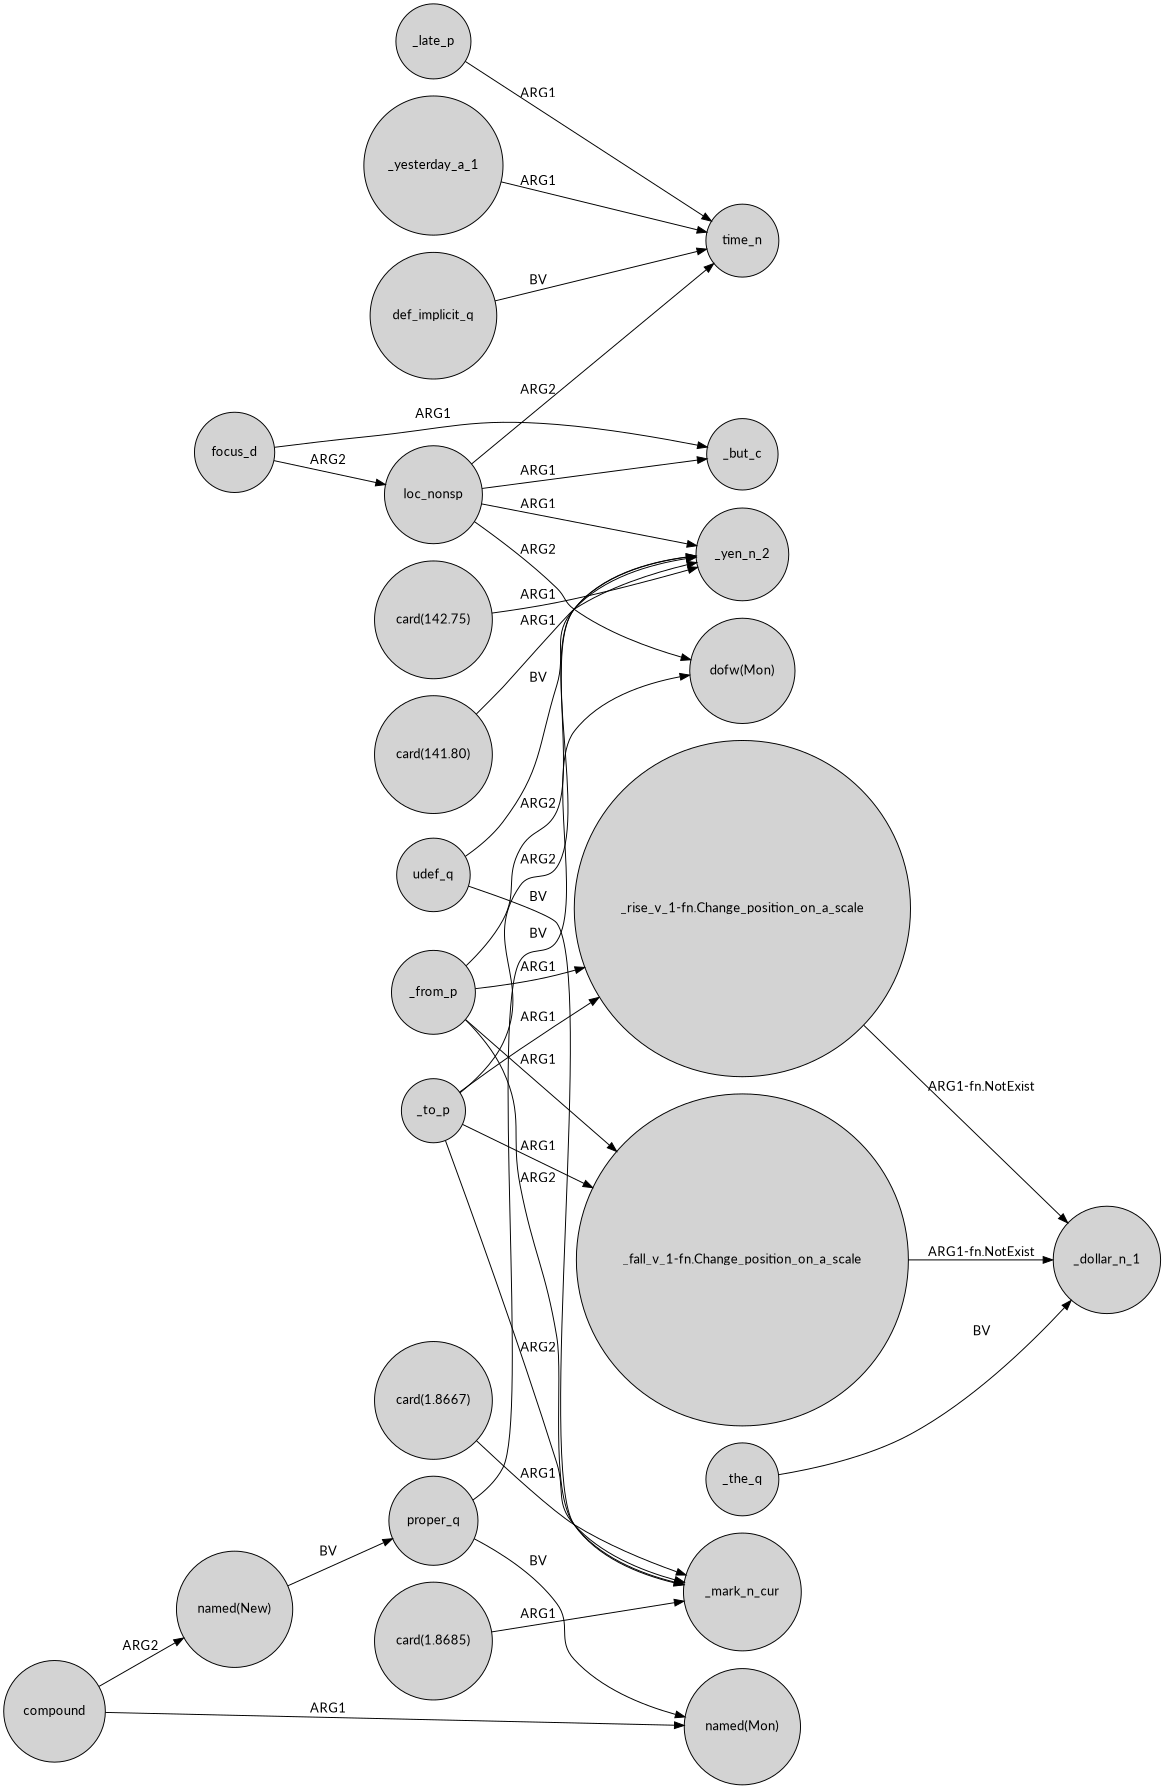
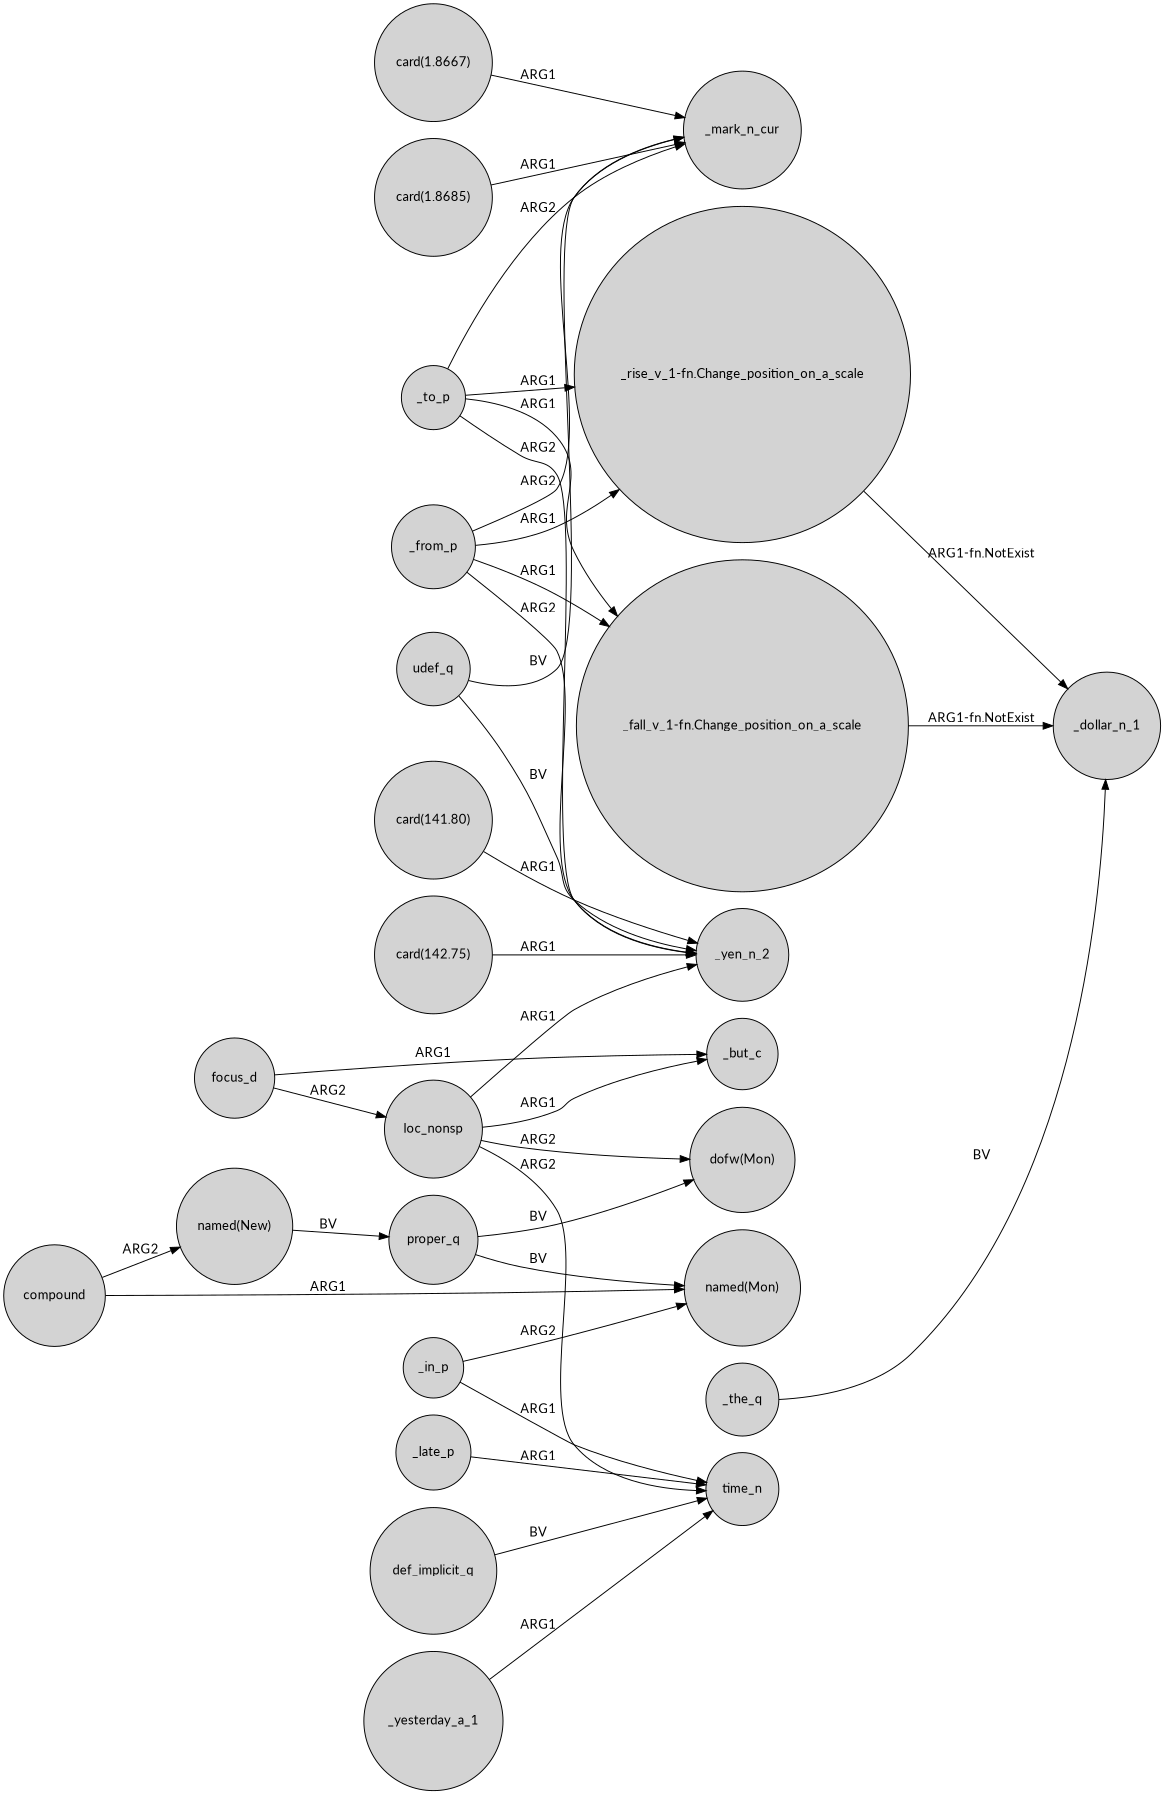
none -> (433, 1368)
